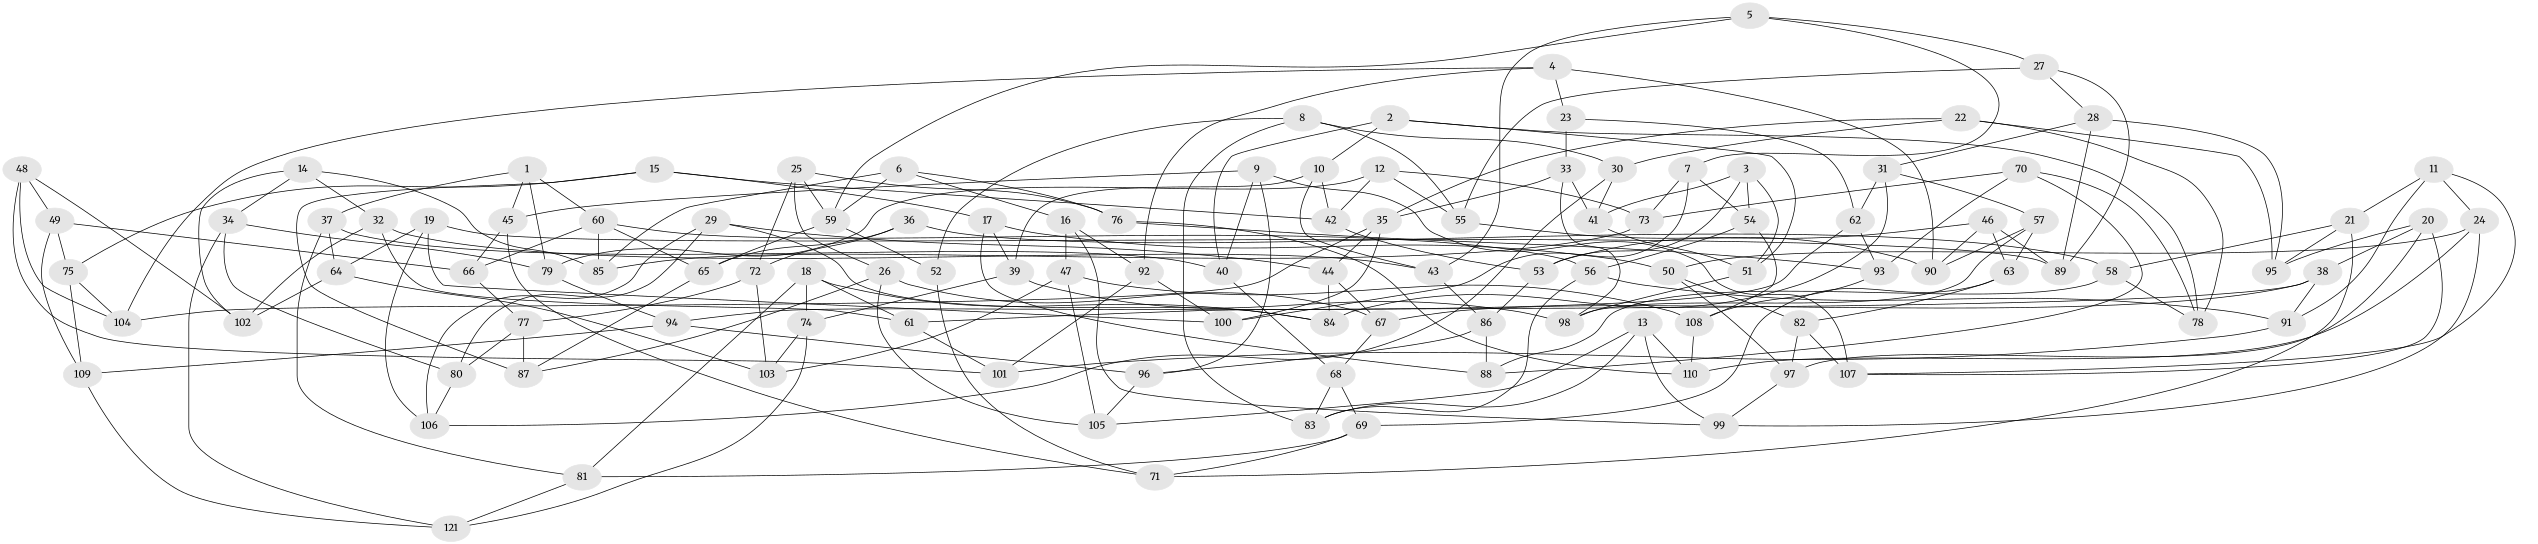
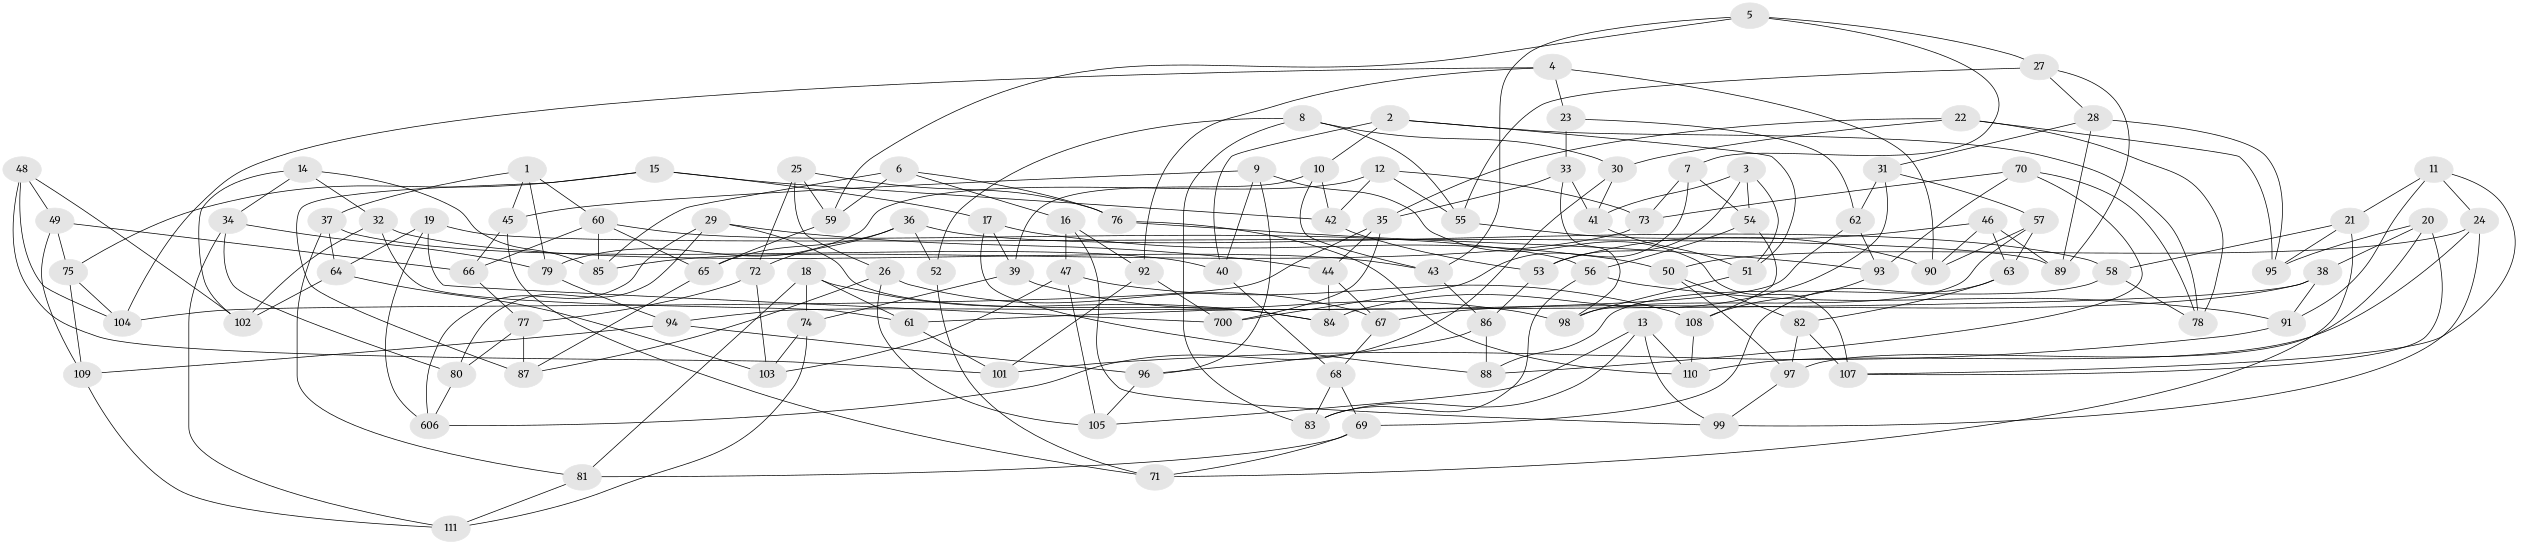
(884, 247) -> (923, 247)
(1223, 323) -> (1223, 323)
(430, 426) -> (430, 426)
(451, 529) -> (451, 529)
